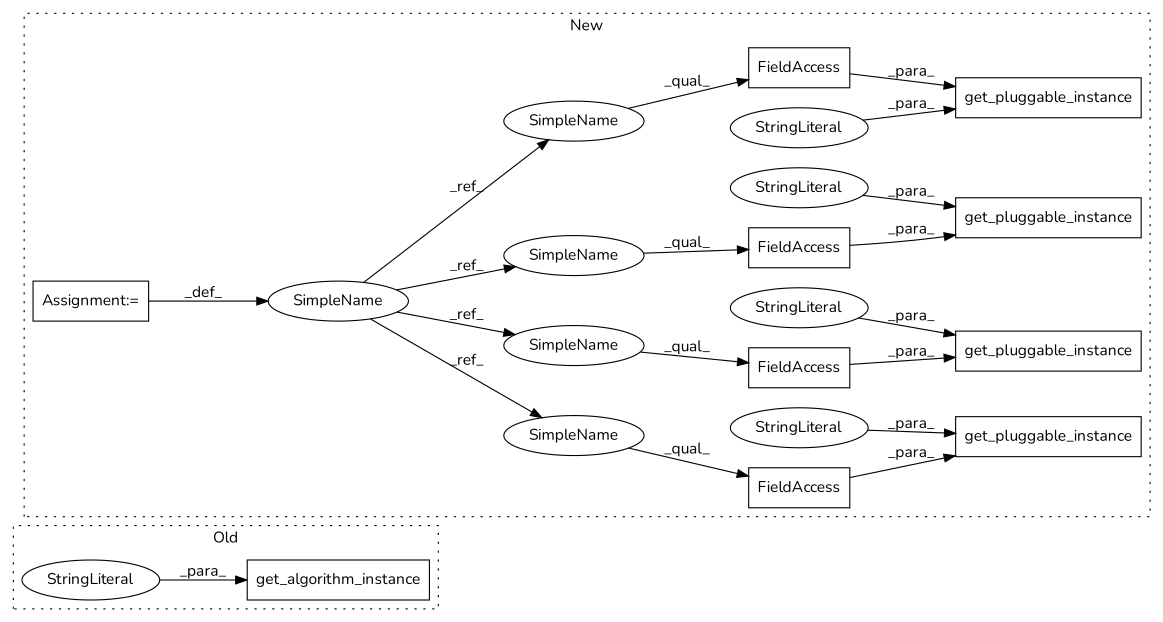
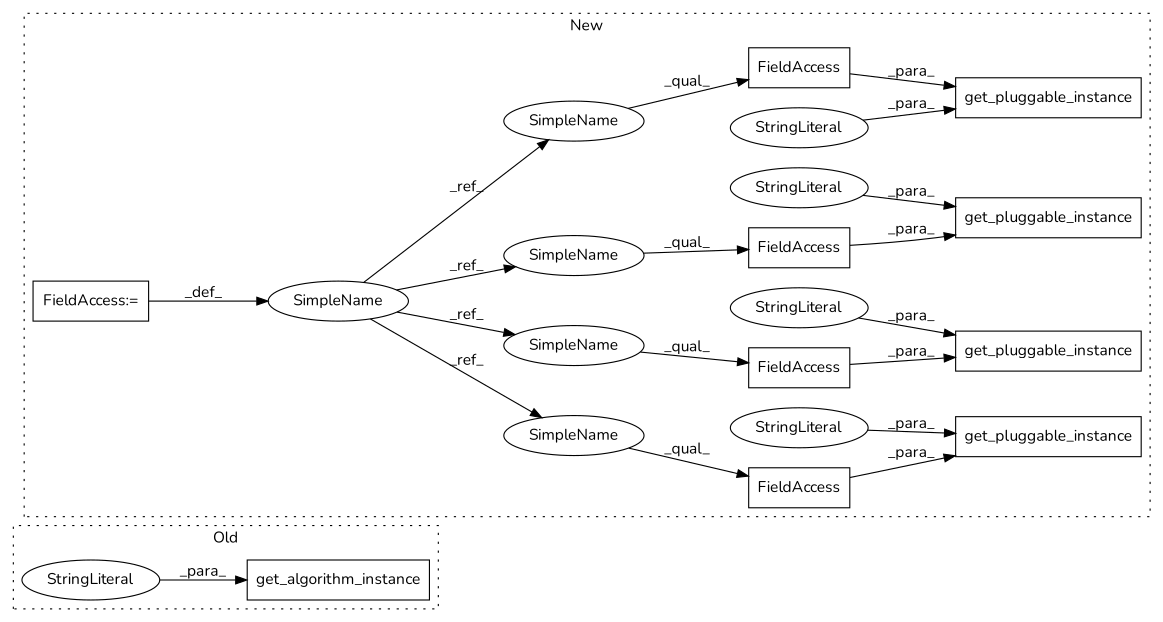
(91, 301) -> (91, 301)
